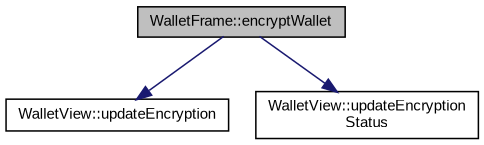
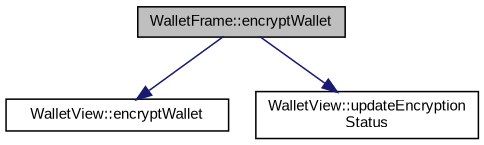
(117, 115) -> (117, 115)
